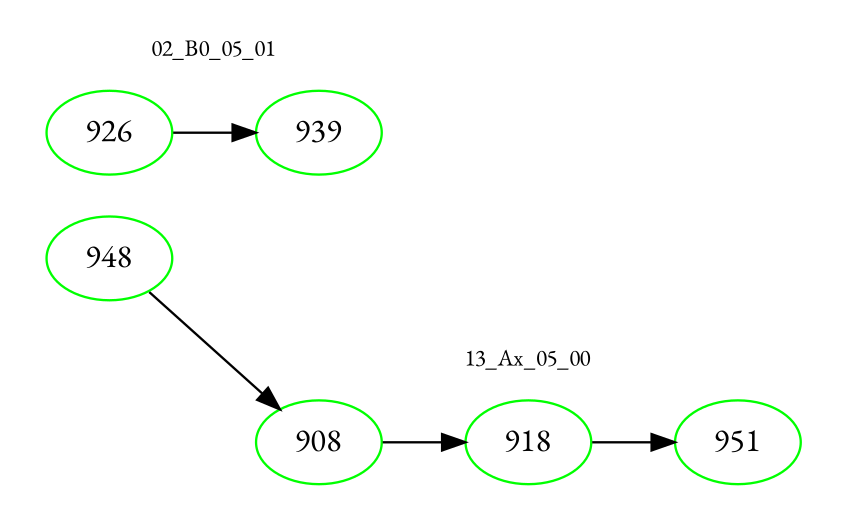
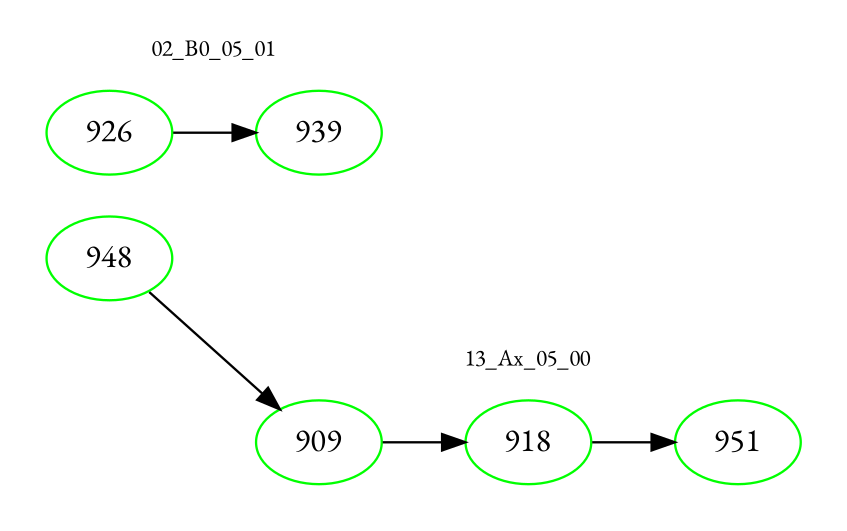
(319, 442) -> (319, 442)
